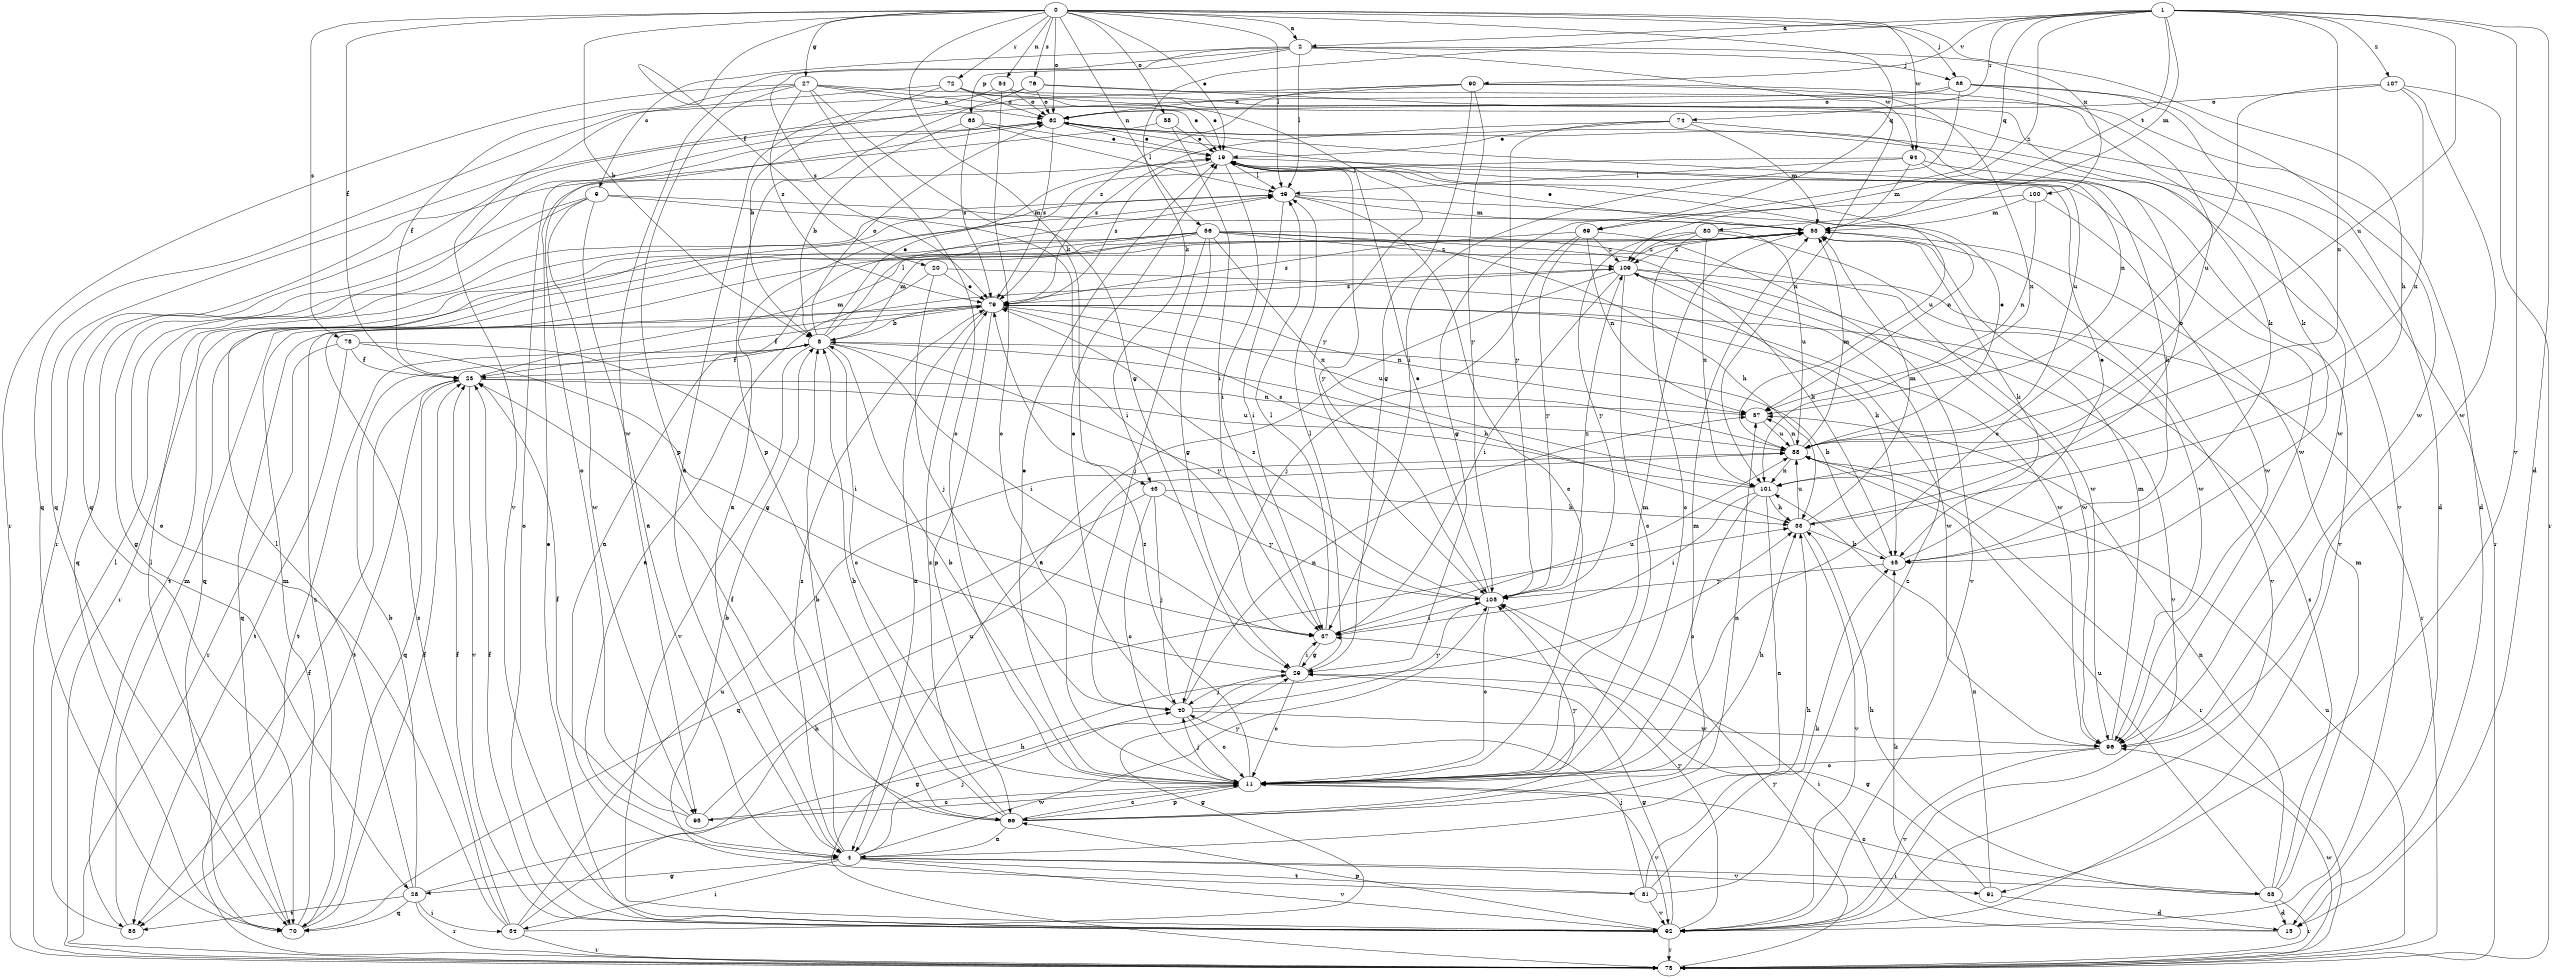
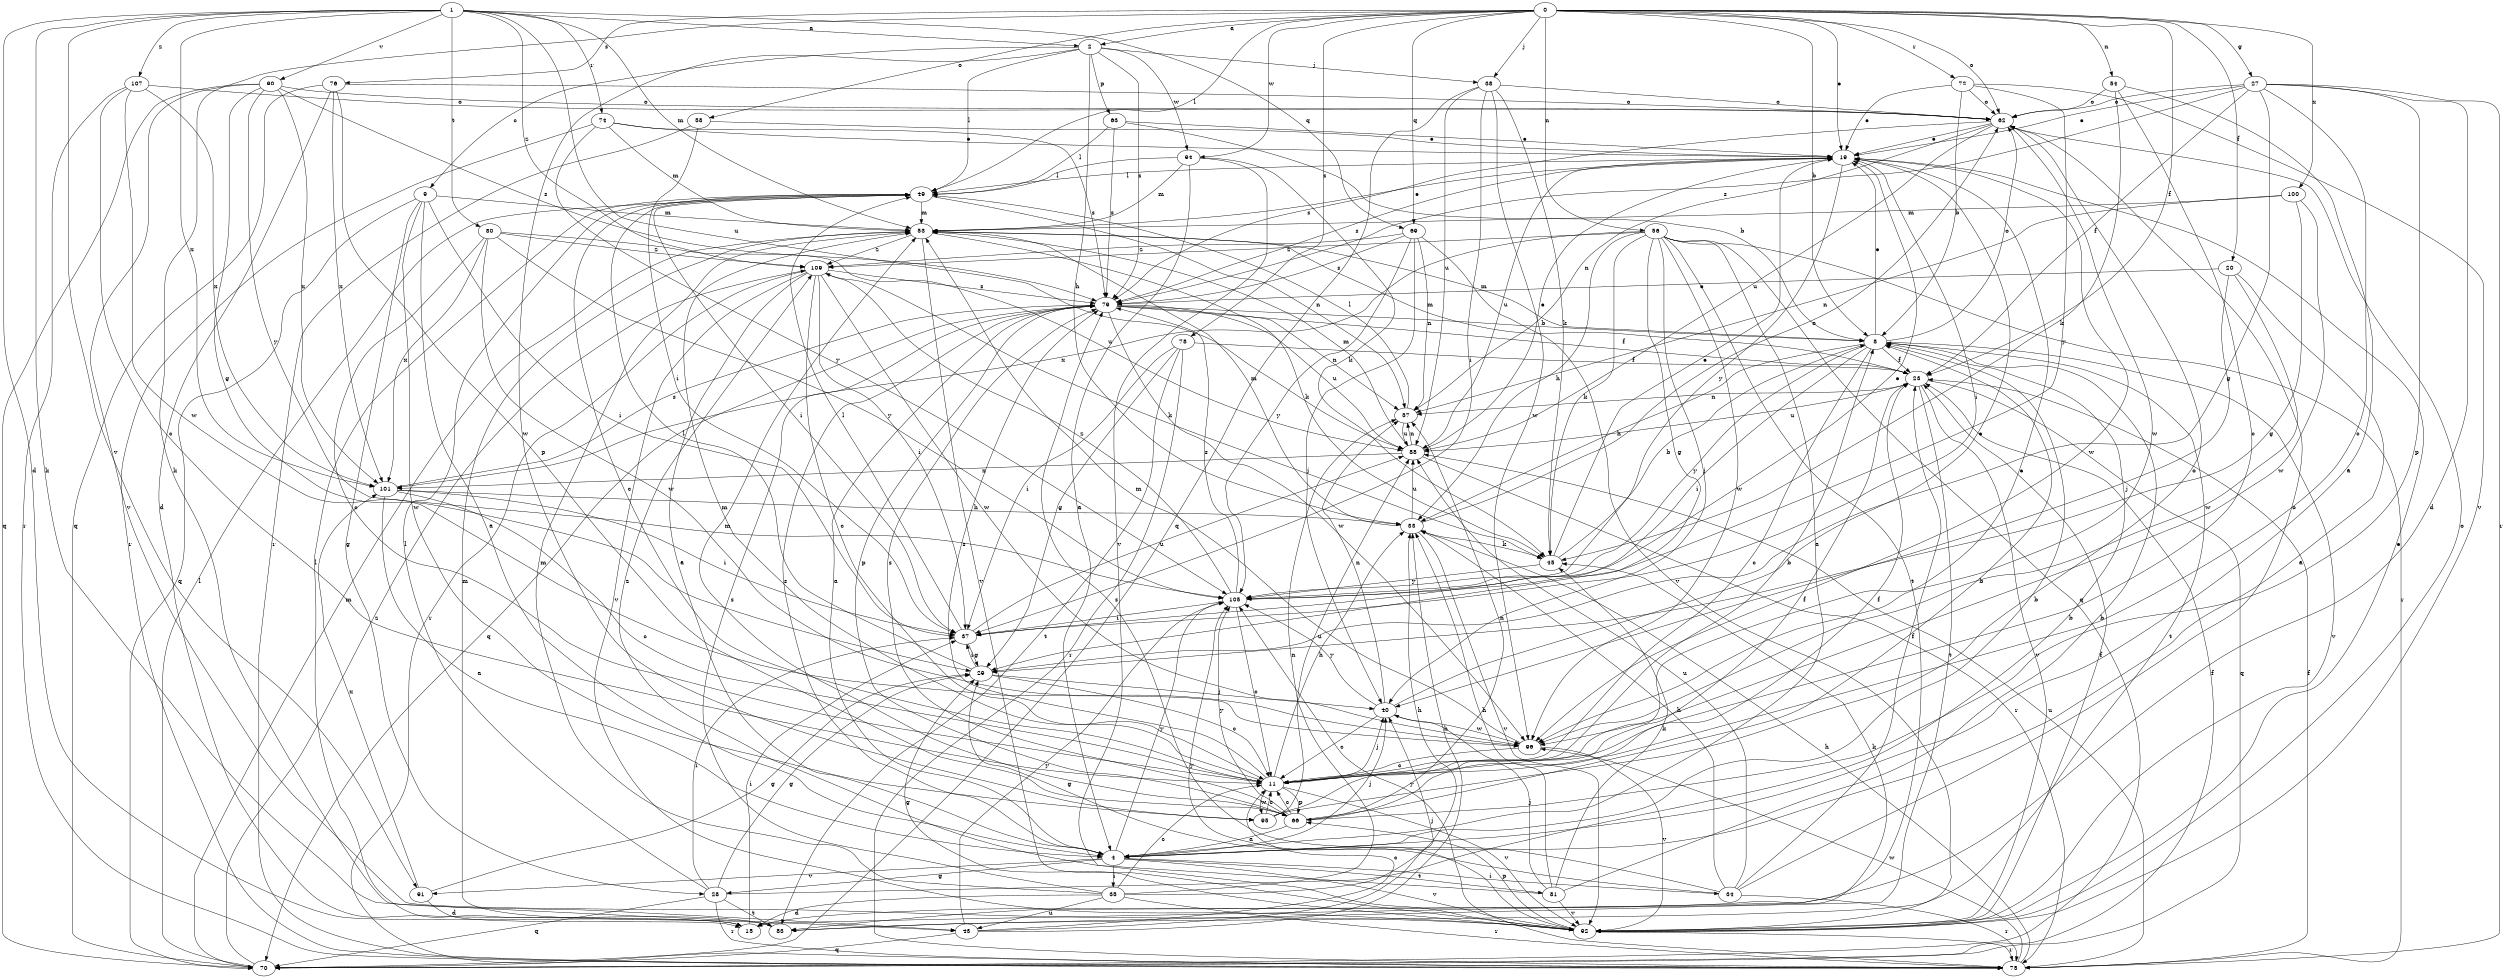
(1020, 237) -> (1219, 253)
(2064, 640) -> (1042, 913)
(454, 926) -> (737, 703)
